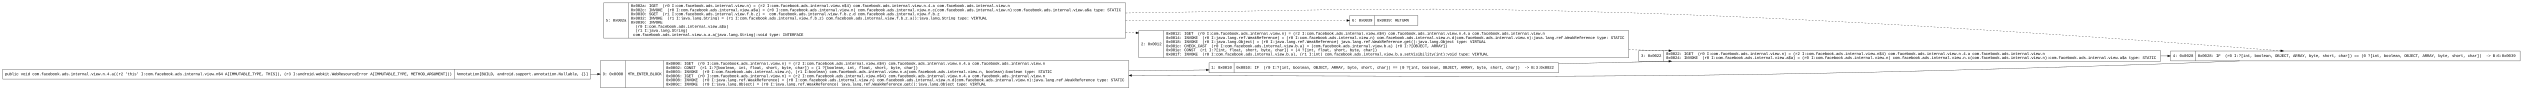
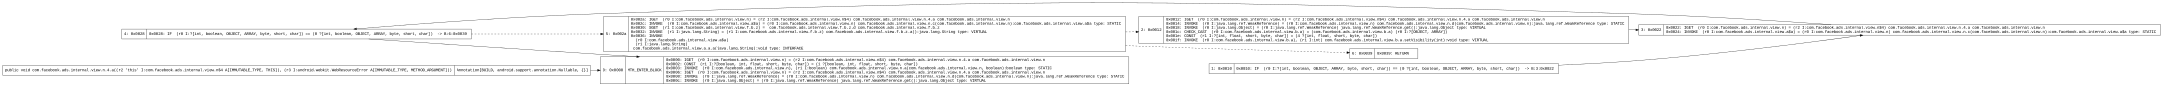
(1704, 15) -> (536, 34)
(1649, 50) -> (1632, 30)
(1168, 70) -> none
